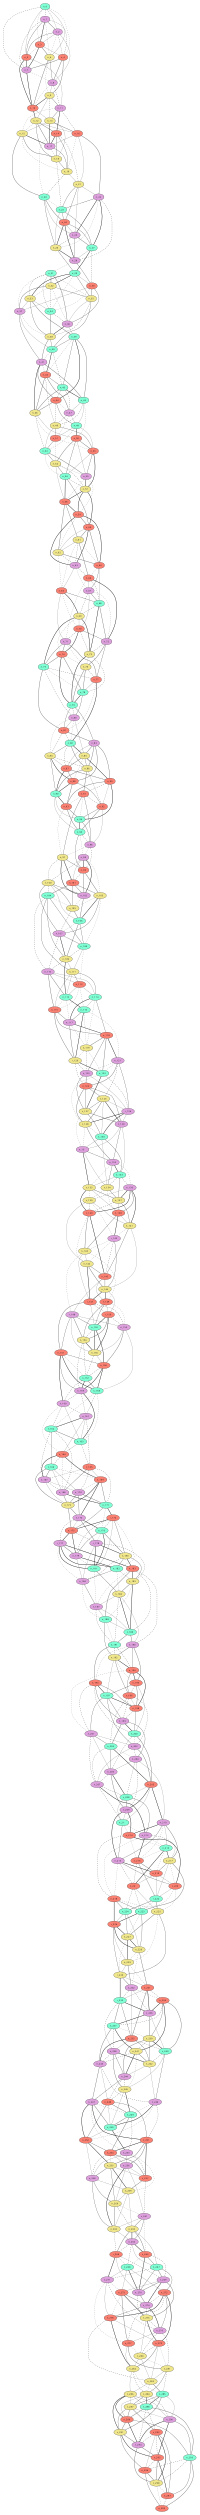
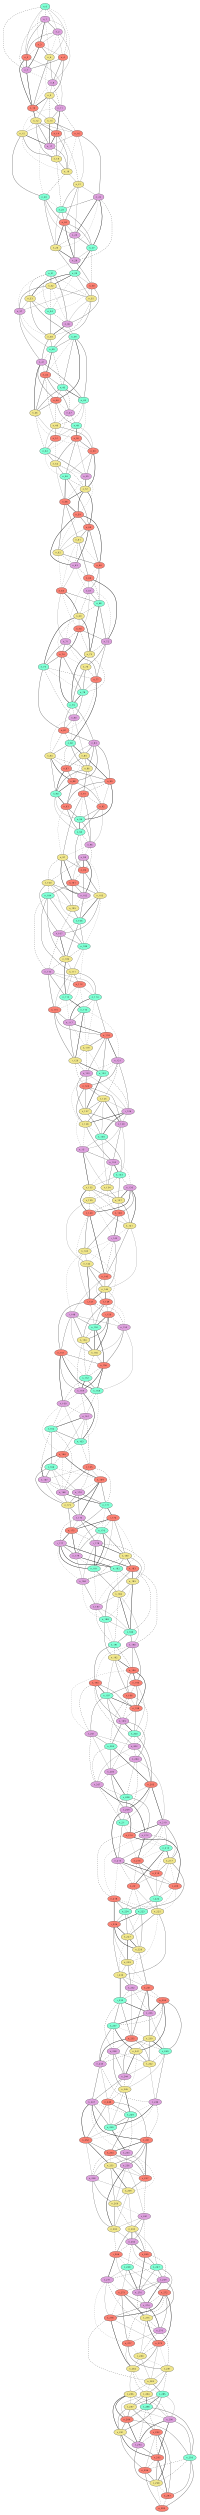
(131, 2058) -> (131, 2058)
